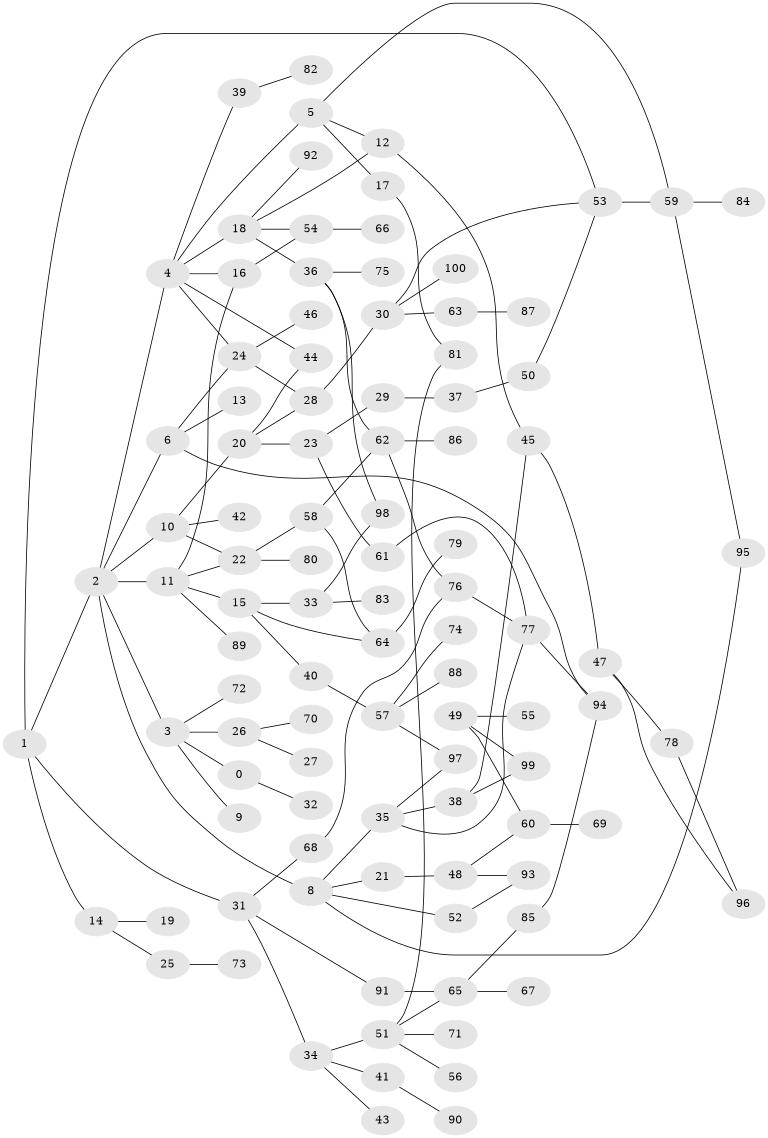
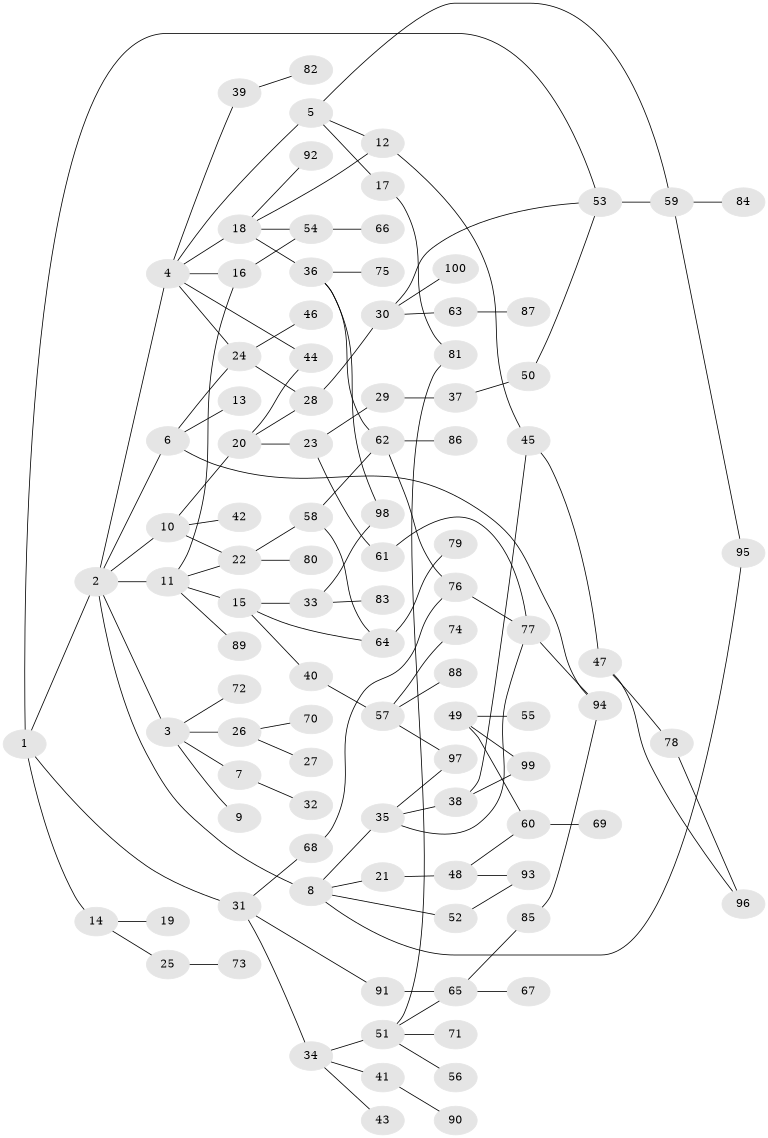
(240, 775) -> (240, 775)
